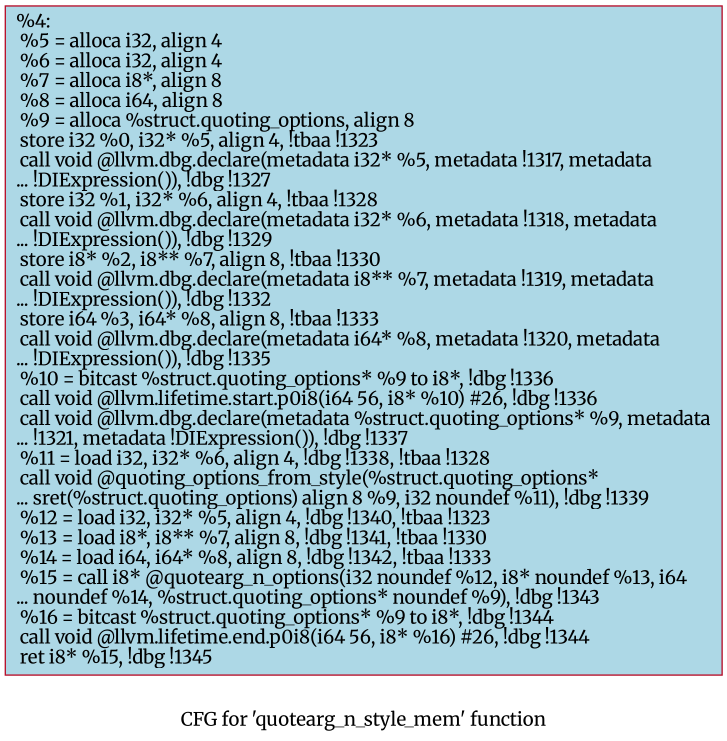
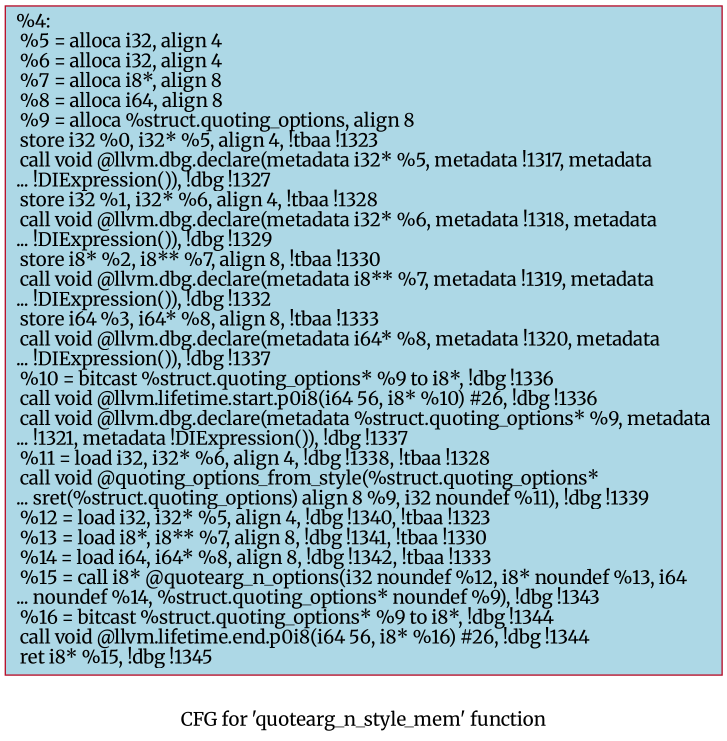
(144, 360) -> (144, 360)
